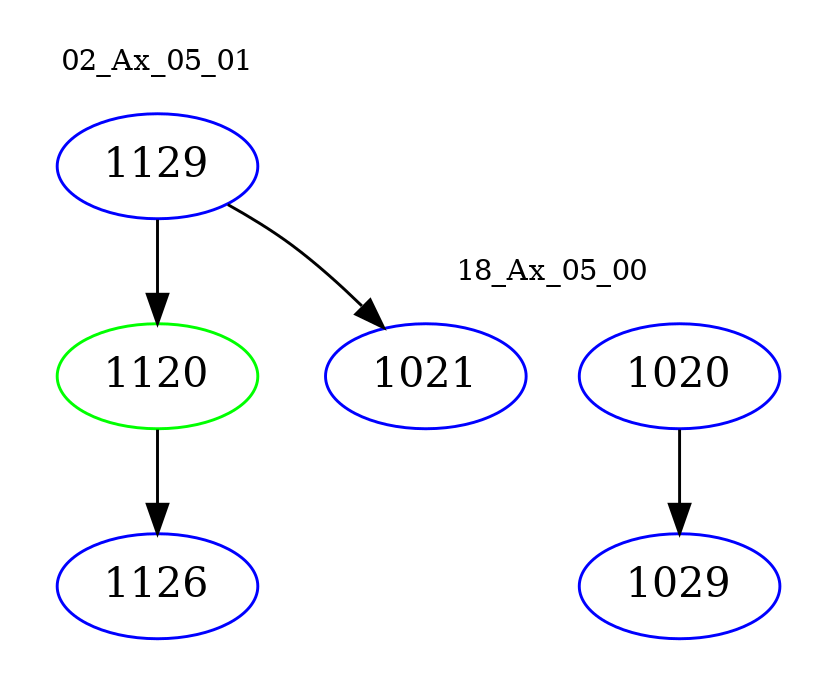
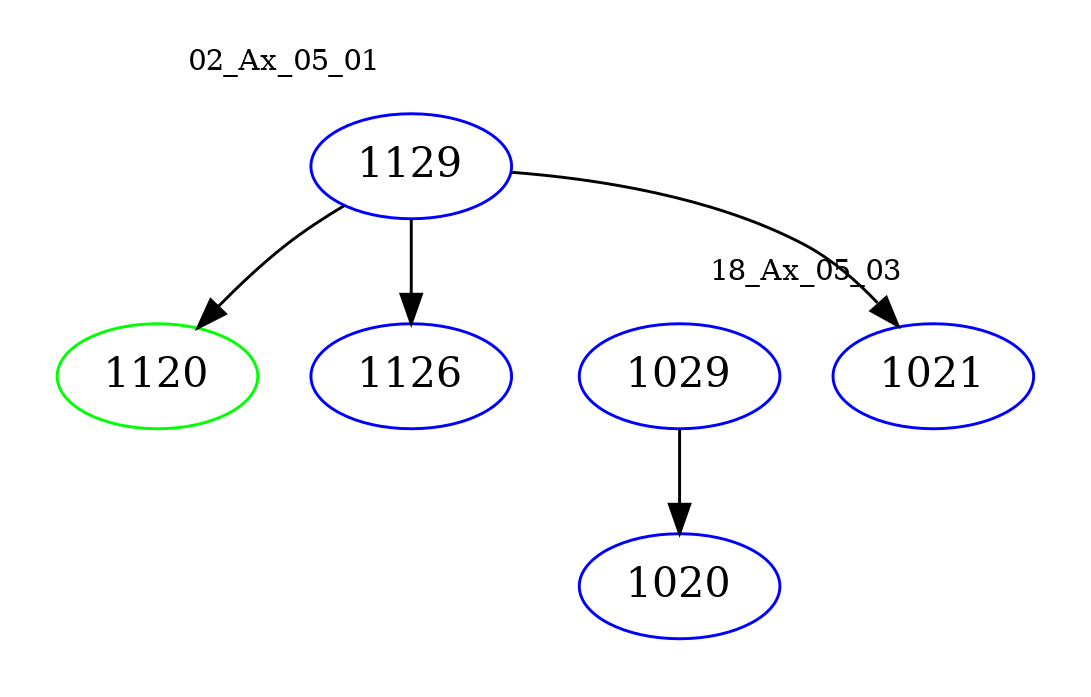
(553, 273) -> (806, 273)
(158, 467) -> (411, 257)
(680, 467) -> (680, 467)
